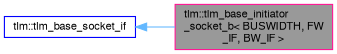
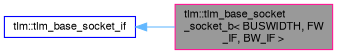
(254, 27) -> (254, 27)
